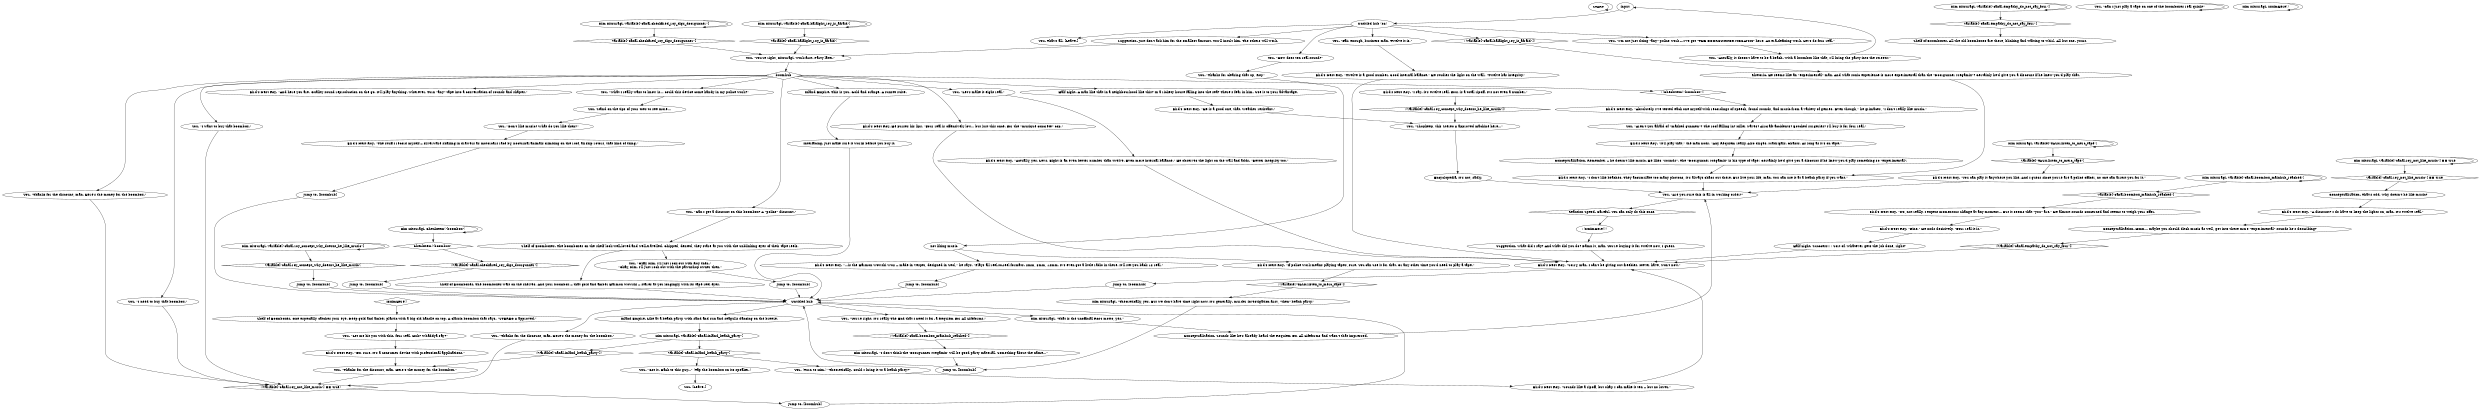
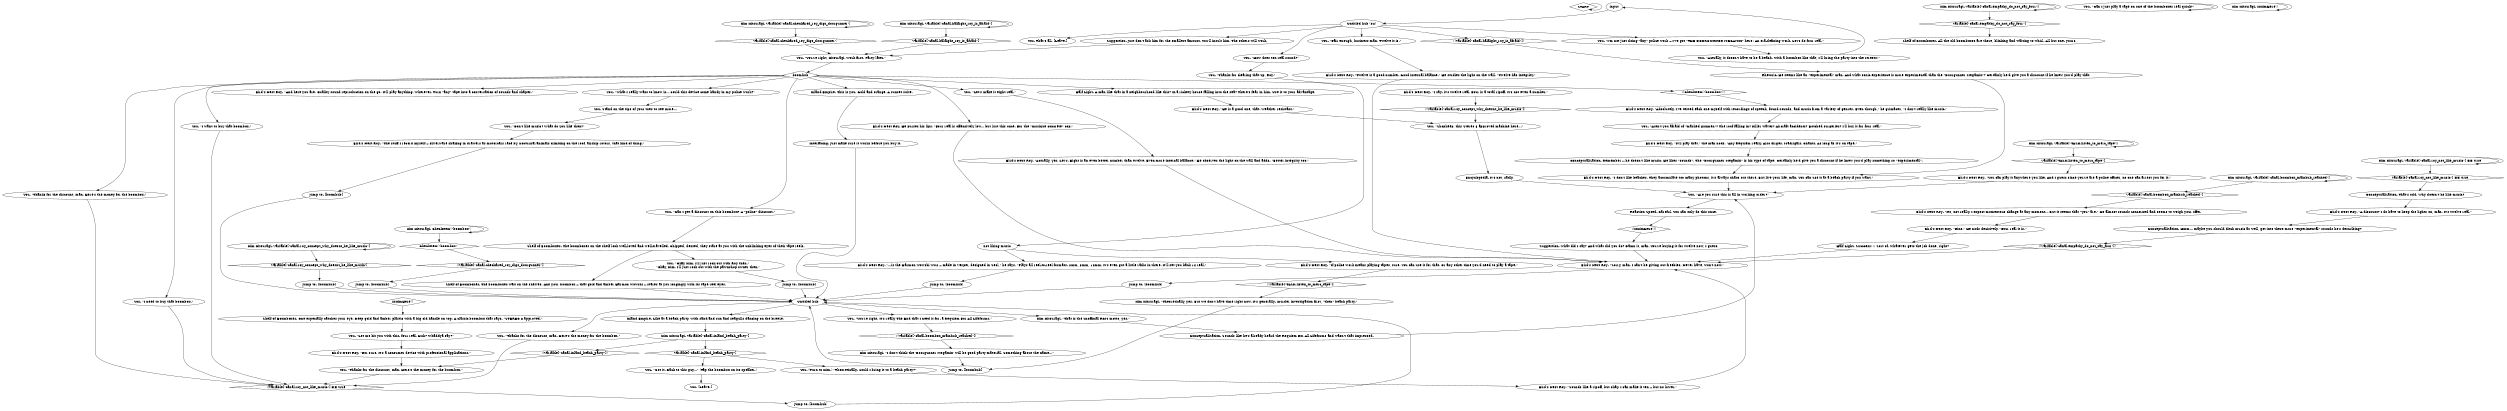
(1598, 7) -> (1583, 7)
(1612, 212) -> (1674, 212)
(1595, 229) -> (1644, 229)
